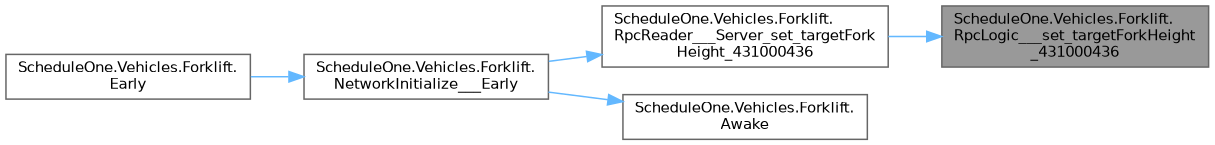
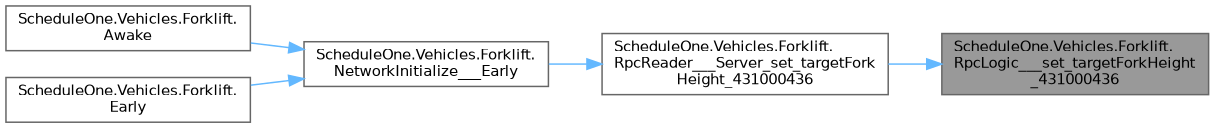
(578, 96) -> (270, 45)
